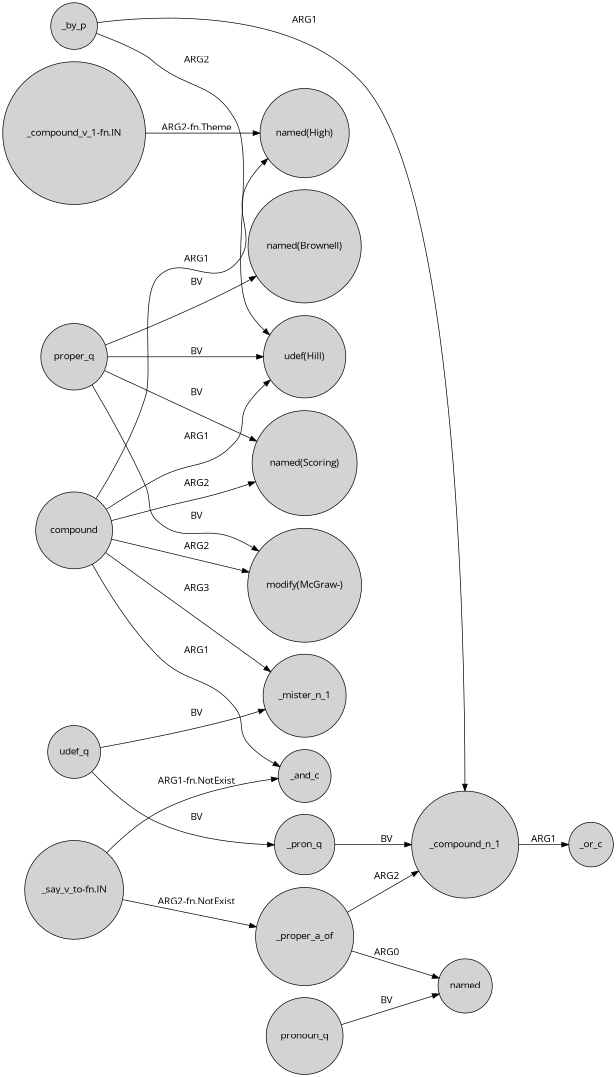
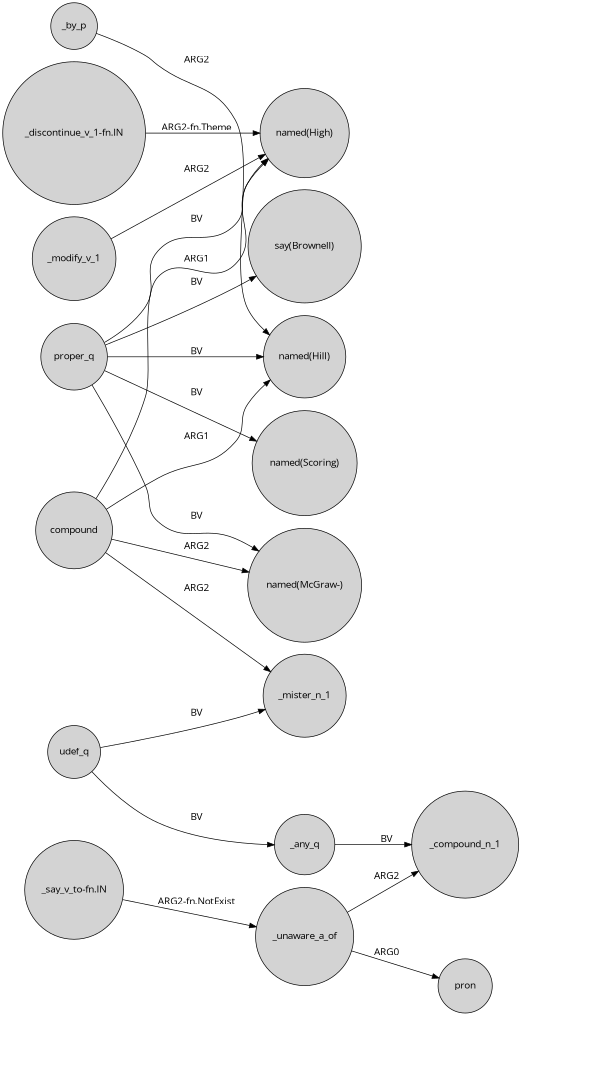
(74, 133) -> (74, 133)
none -> (174, 240)
(305, 246) -> (305, 246)
none -> (74, 259)
(432, 287) -> none
(305, 357) -> (305, 357)
(180, 503) -> none
(305, 585) -> (305, 585)
(197, 588) -> (197, 588)
(305, 776) -> none
(305, 845) -> (305, 845)
(591, 845) -> none
(305, 937) -> (305, 937)
(465, 986) -> (465, 986)
(305, 1036) -> none
